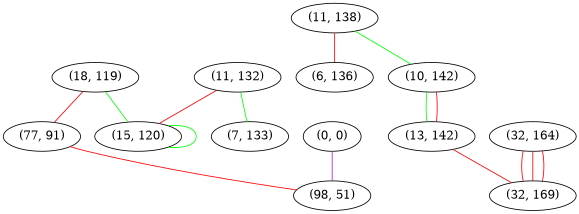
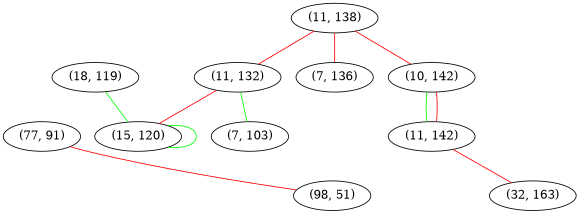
none -> (286, 48)
(383, 48) -> (383, 48)
(335, 77) -> (335, 77)
(69, 107) -> none
(250, 136) -> (250, 136)
(332, 136) -> none
(432, 136) -> (432, 136)
(533, 136) -> none
(533, 196) -> (533, 196)
